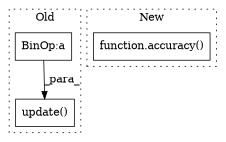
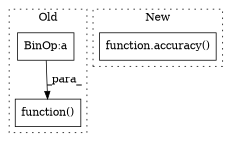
(45, 113) -> (48, 113)
